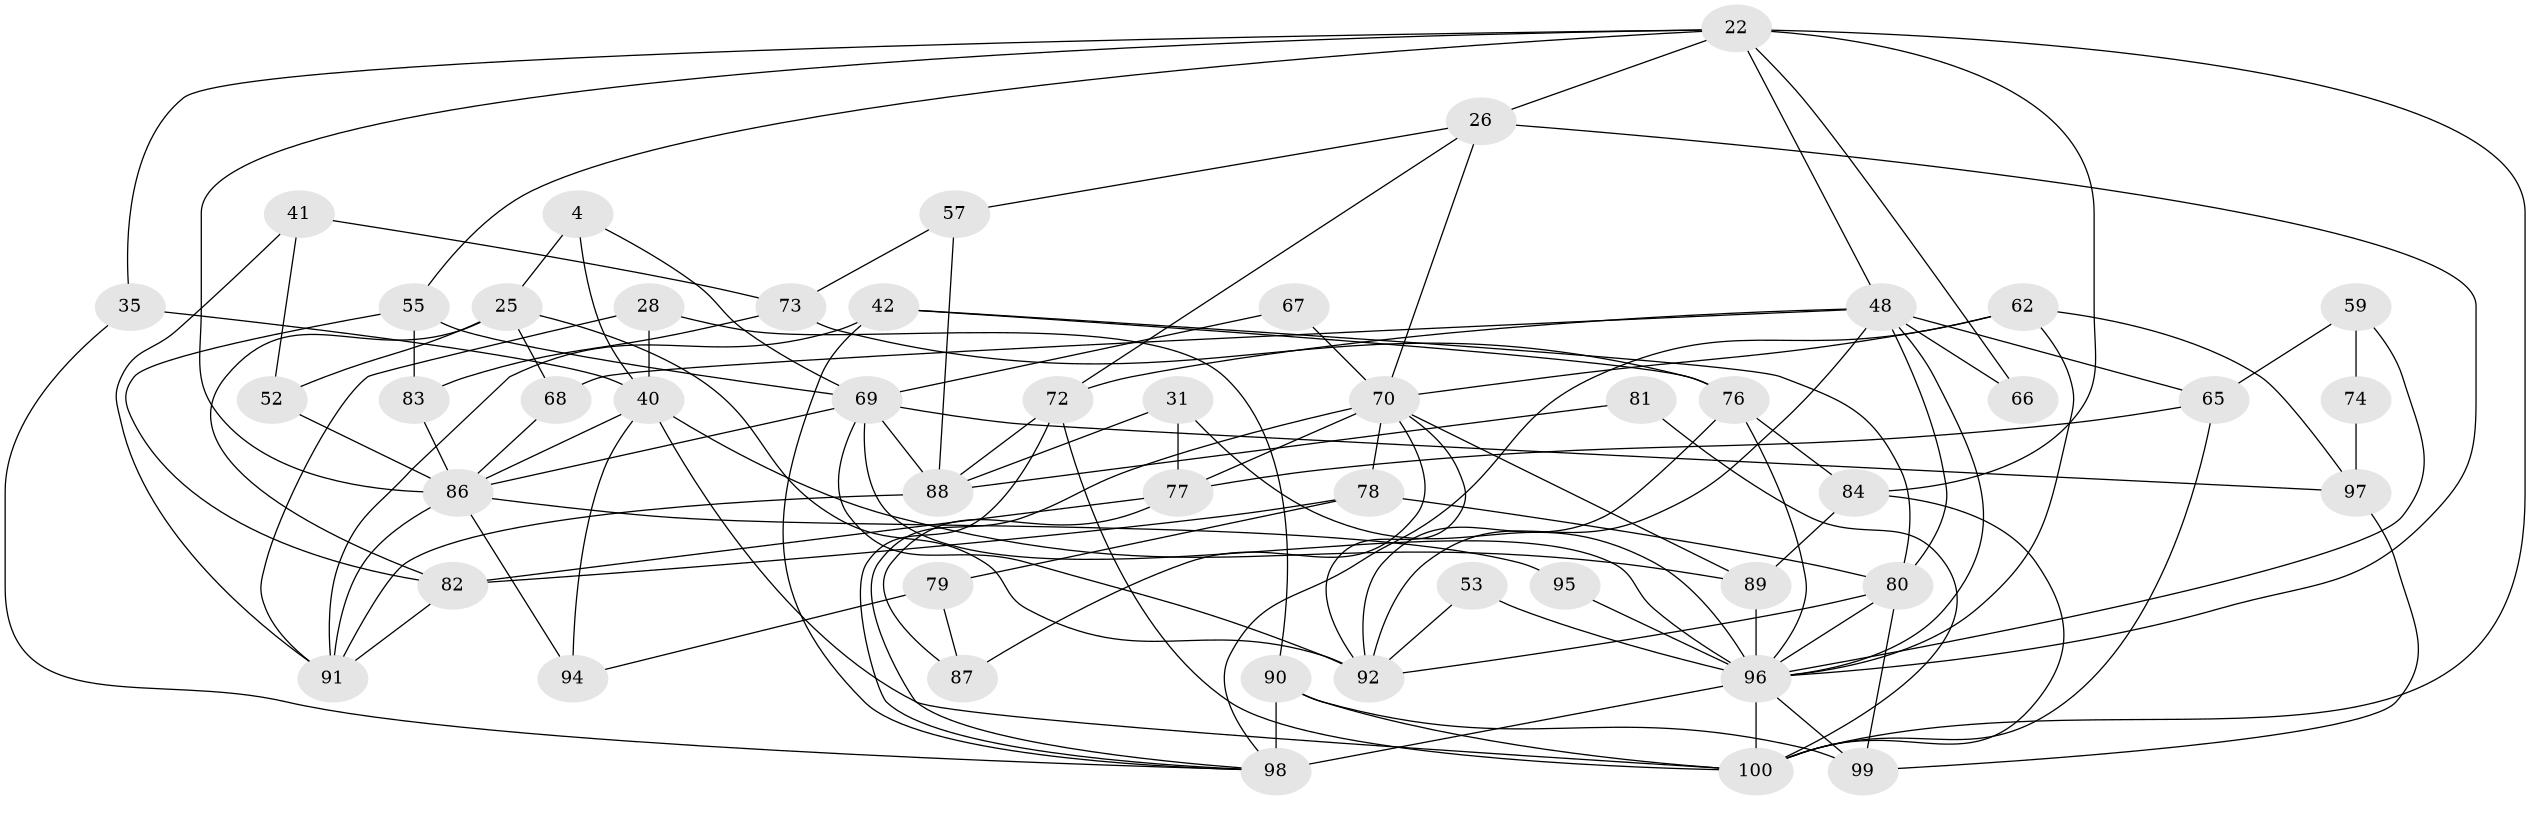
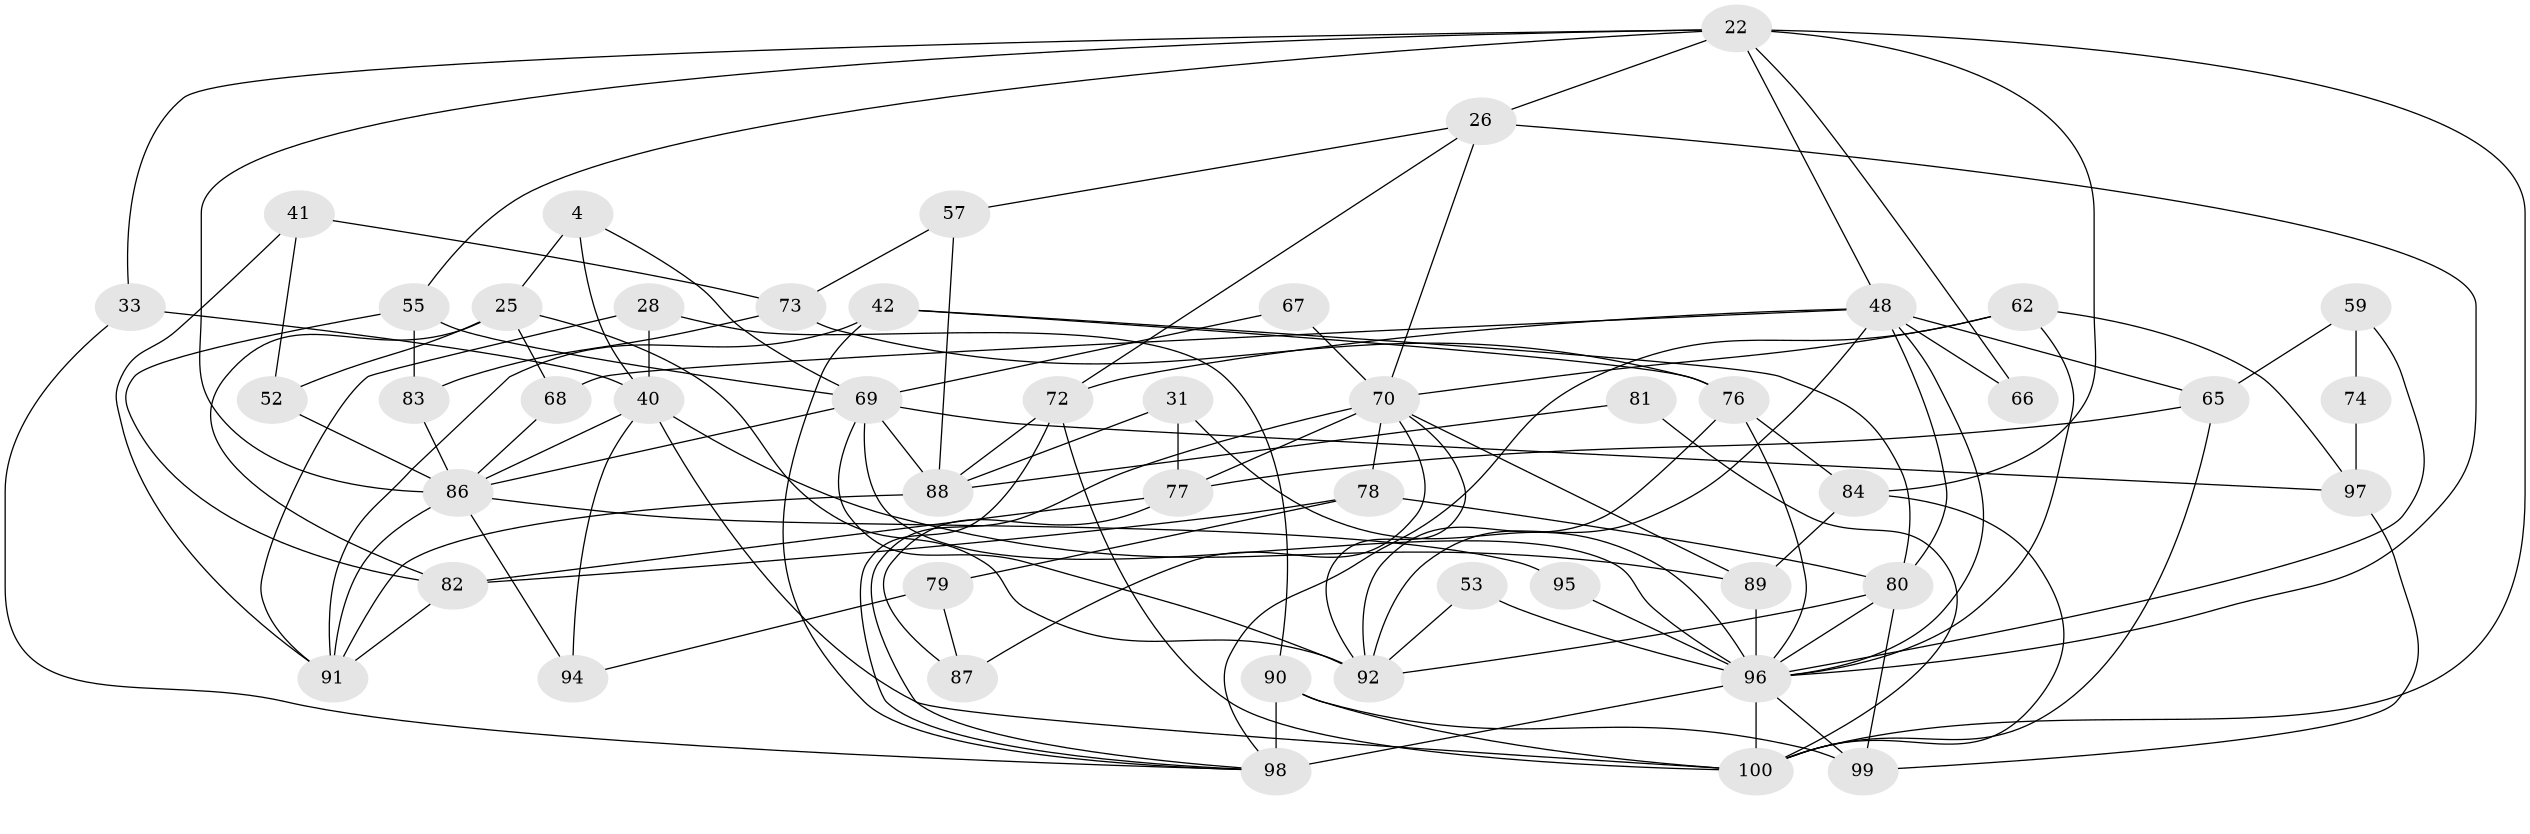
(130, 307) -> (130, 307)
